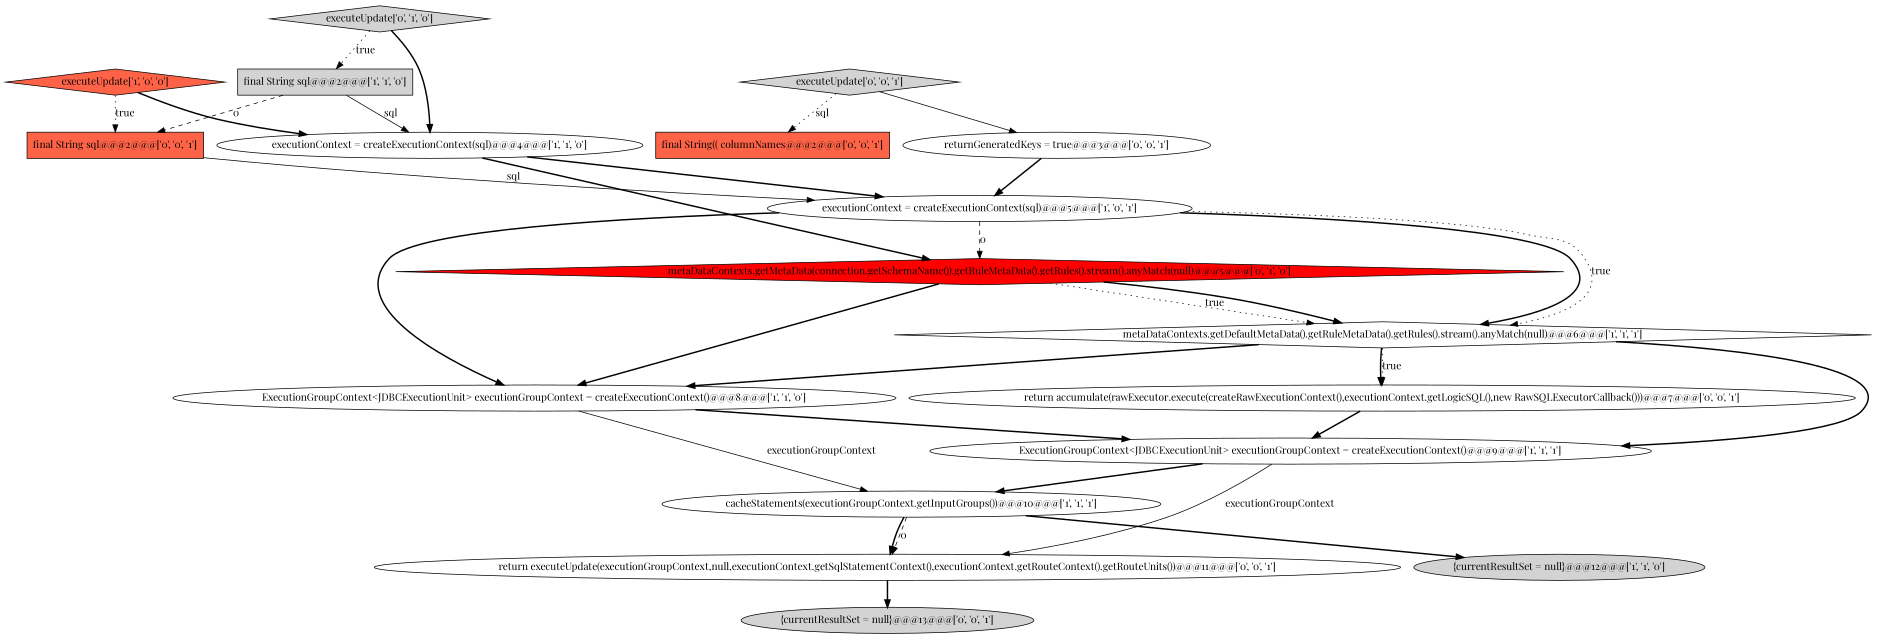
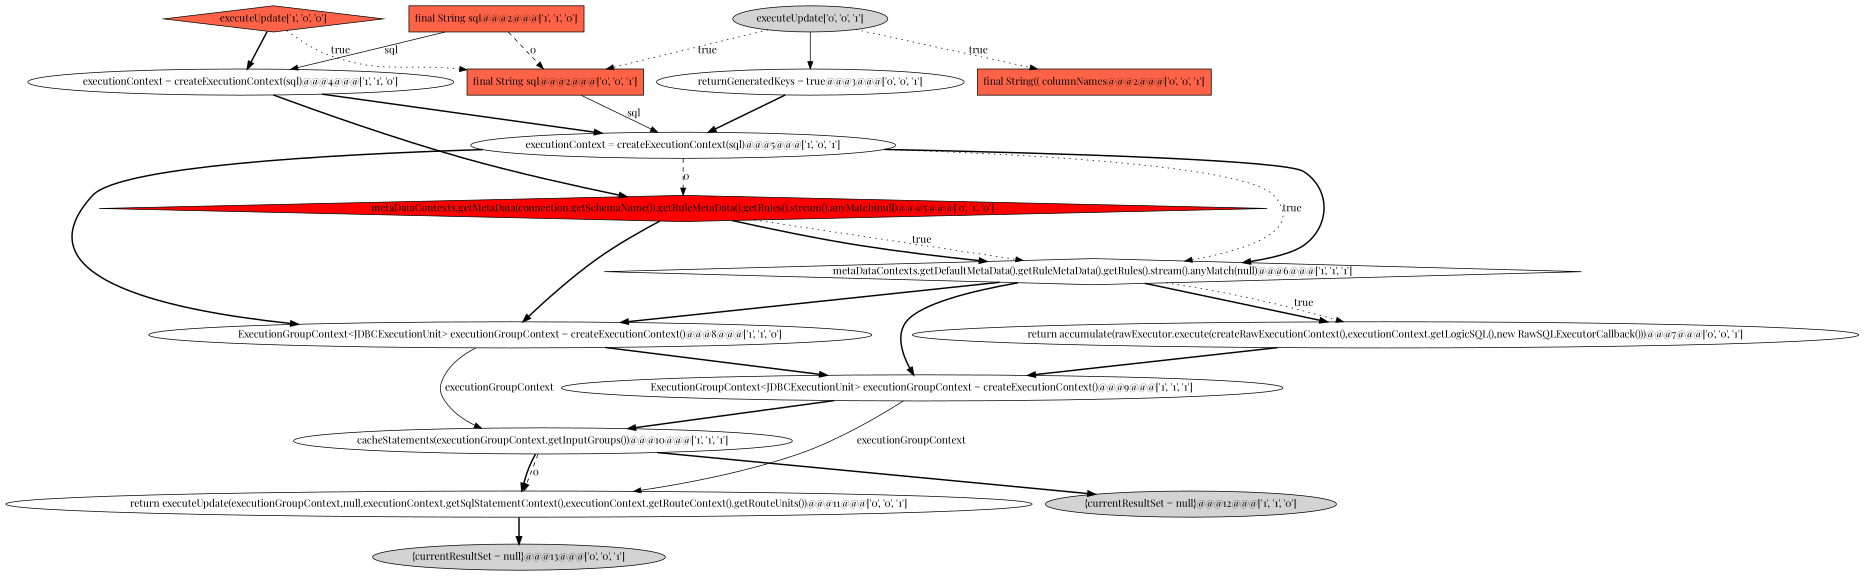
(380, 19) -> none
none -> (691, 49)
(325, 82) -> (496, 19)
(850, 82) -> (810, 19)
(822, 114) -> (978, 50)
